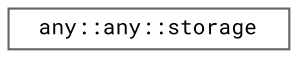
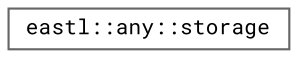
(149, 29) -> (149, 29)
